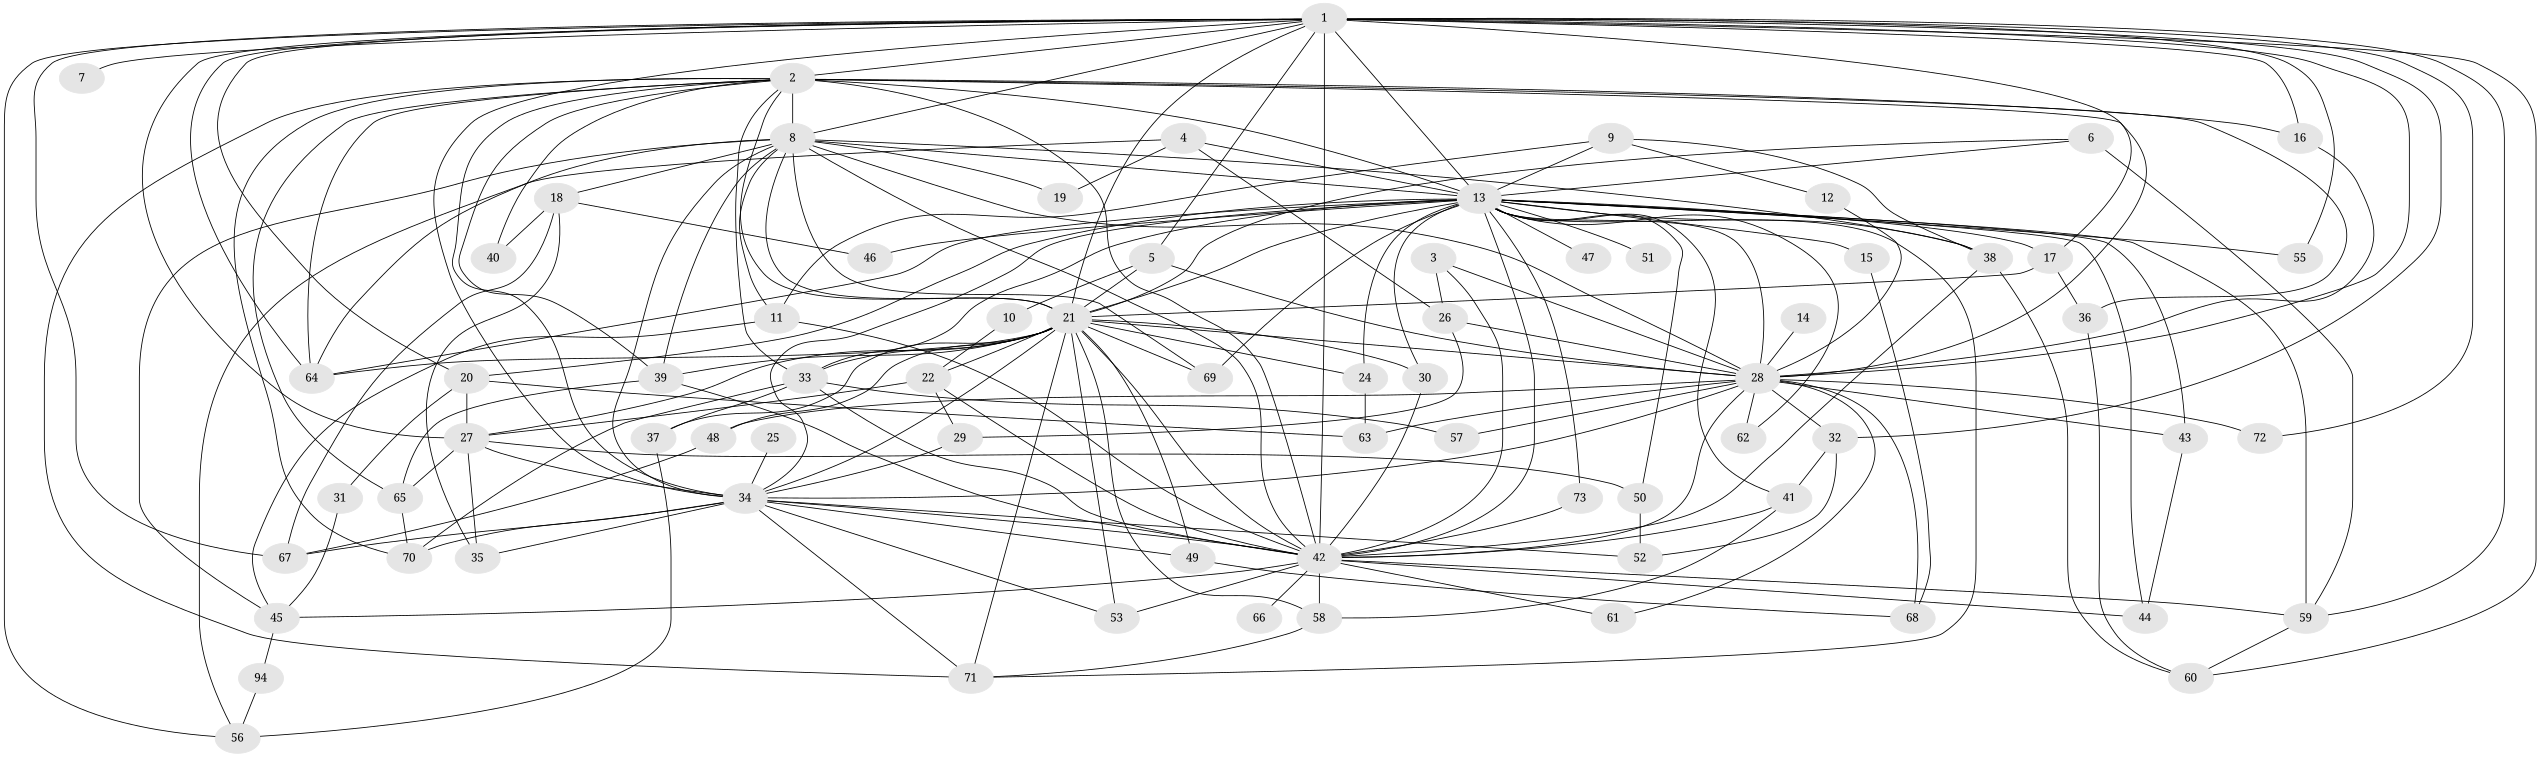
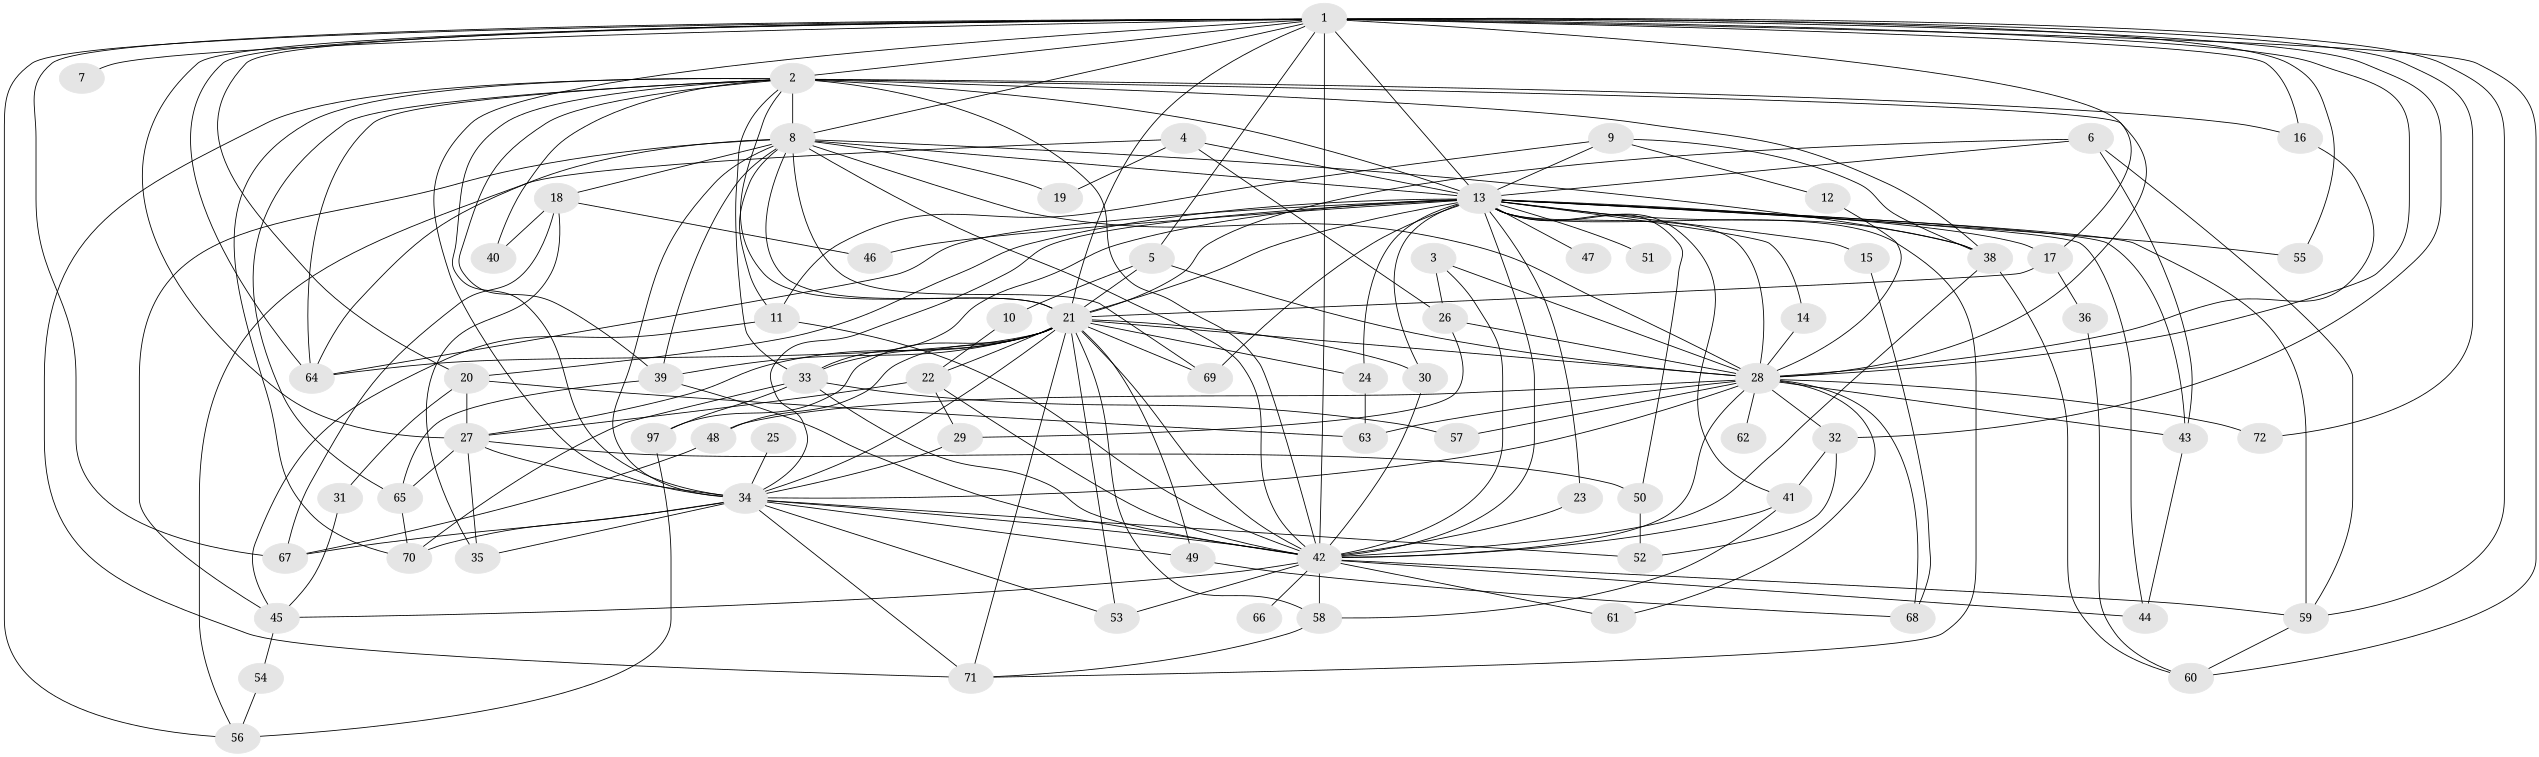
(1743, 97) -> (1411, 104)
(1759, 228) -> (1737, 236)
none -> (2168, 281)
(654, 438) -> (654, 438)
(1580, 498) -> (1580, 498)
(261, 678) -> (261, 678)
